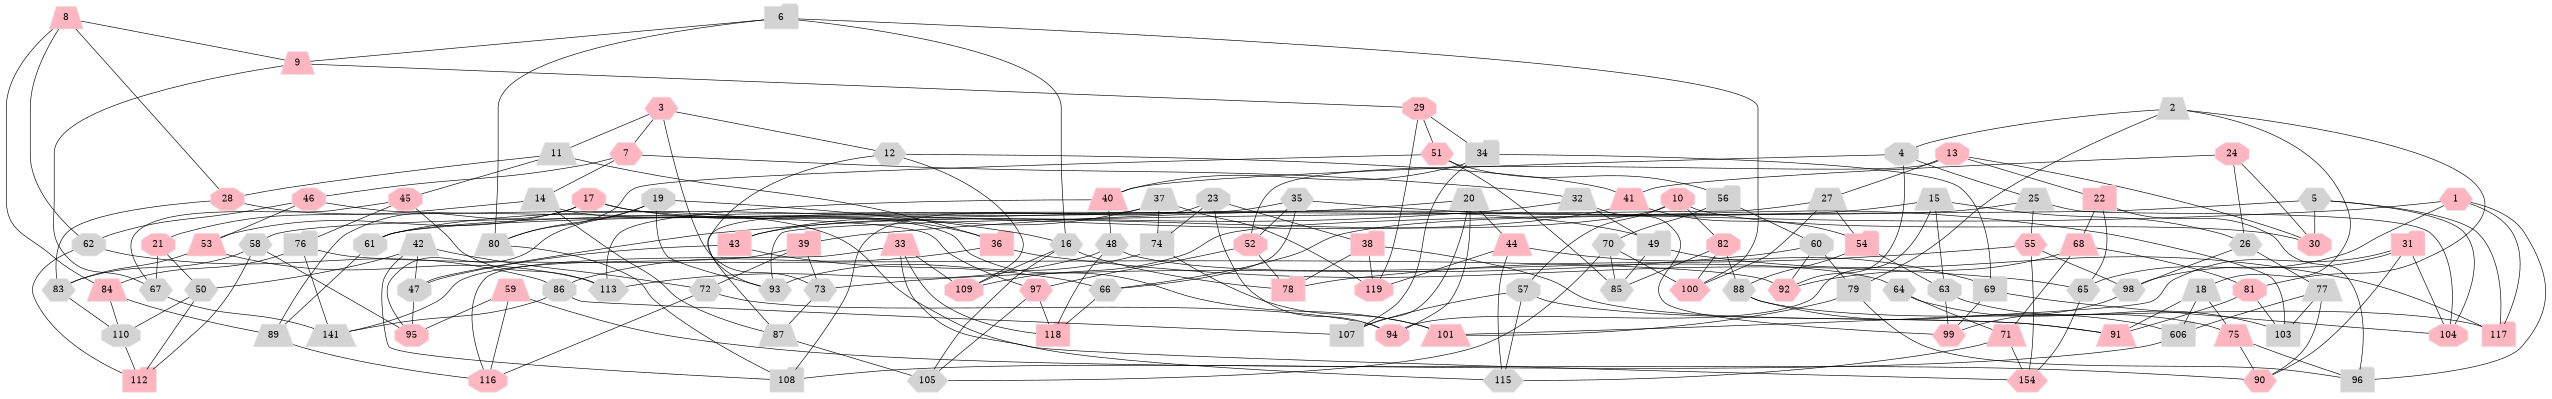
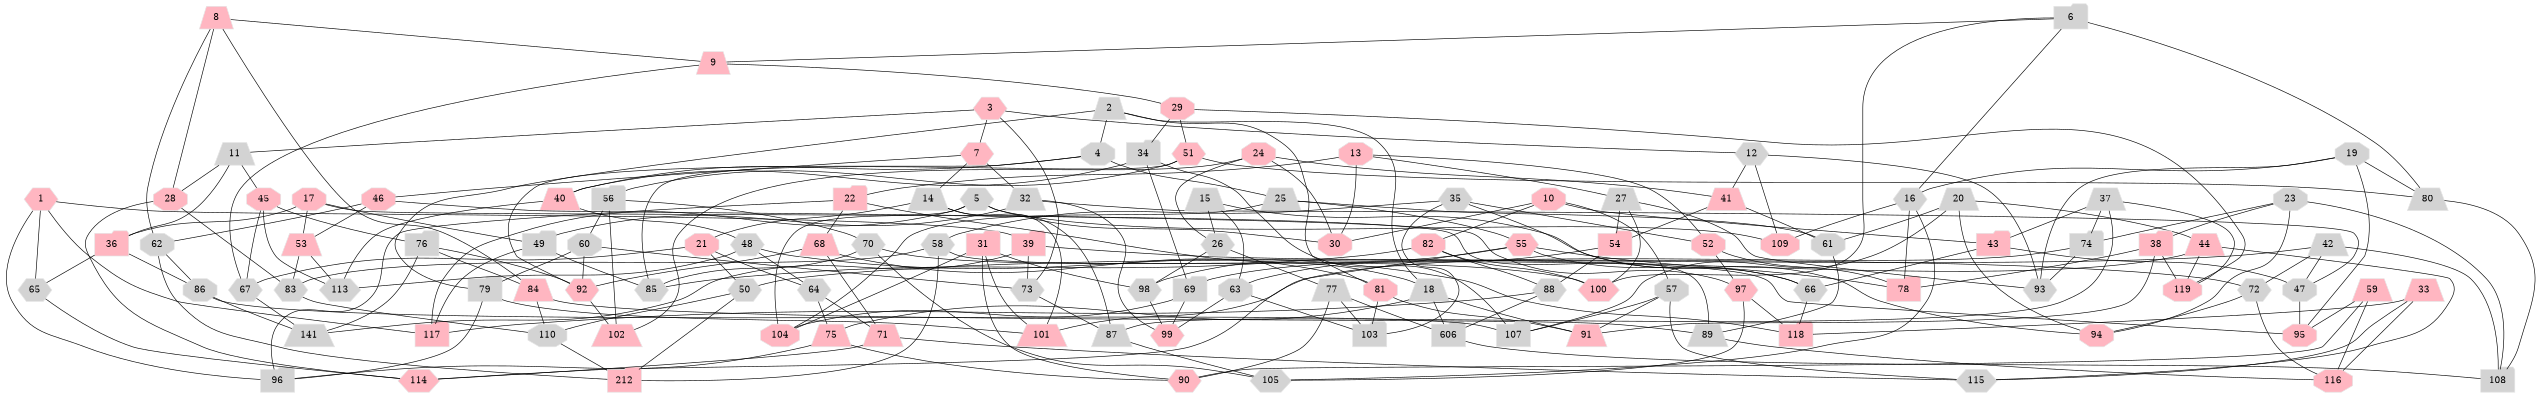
(1317, 244) -> (1666, 267)
(2107, 245) -> (1141, 248)
none -> (758, 269)
(939, 272) -> none
none -> (617, 335)
(139, 381) -> (624, 381)
(2027, 381) -> (419, 381)
